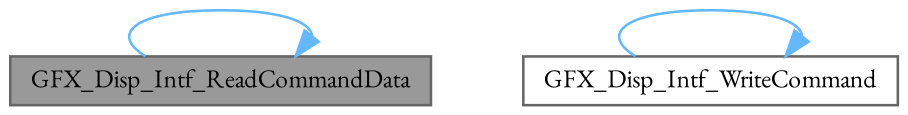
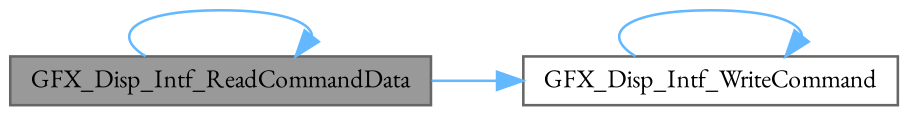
none -> (464, 81)
